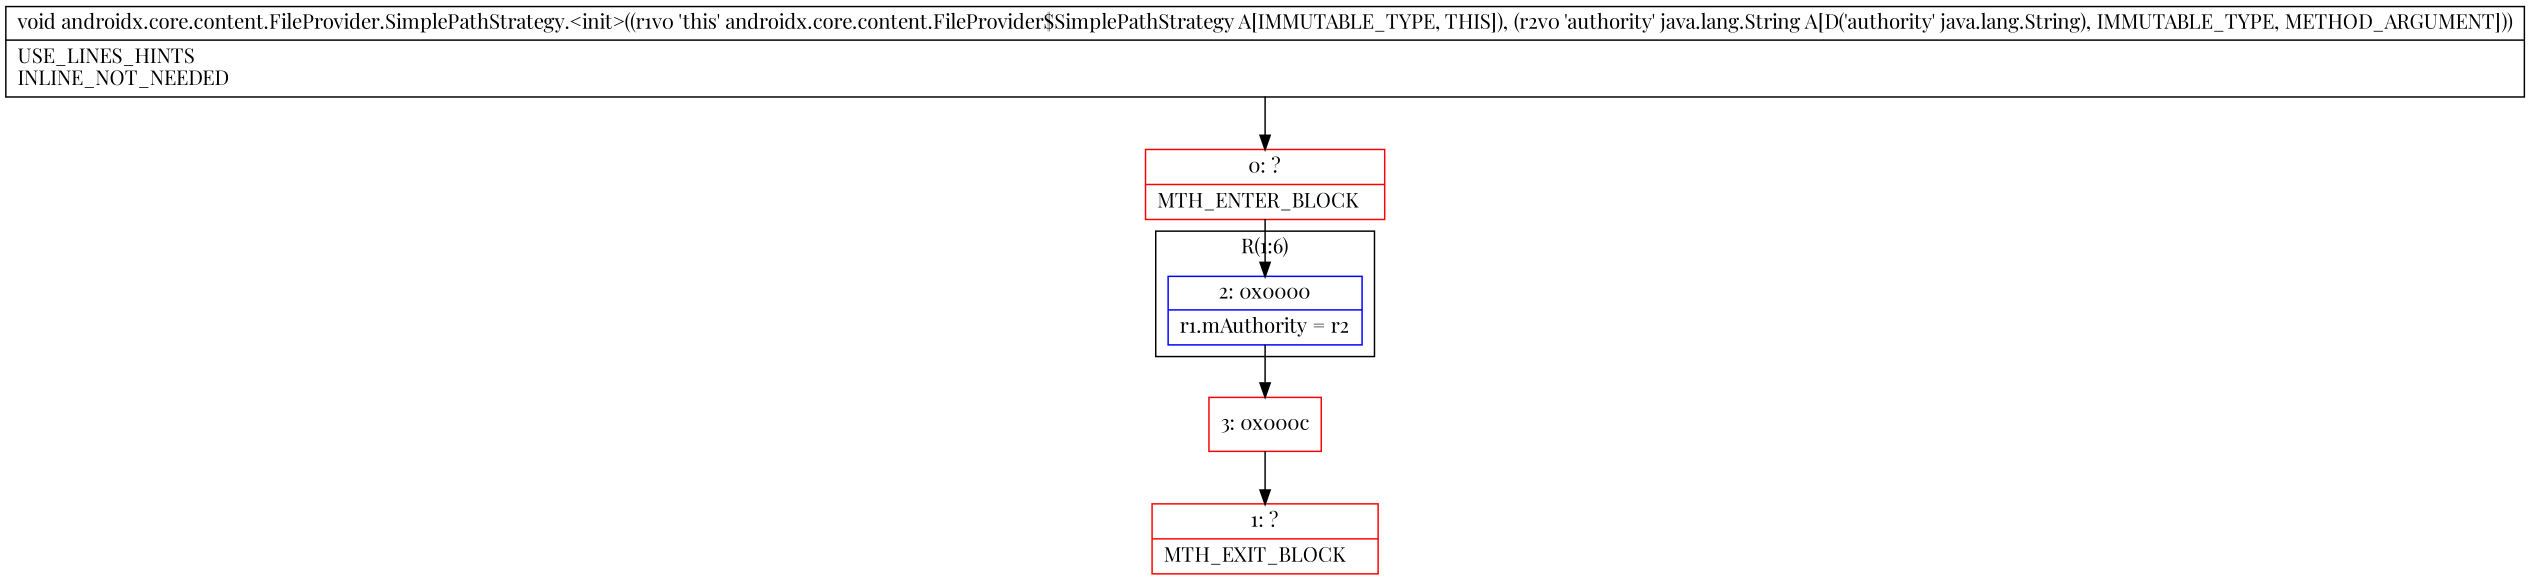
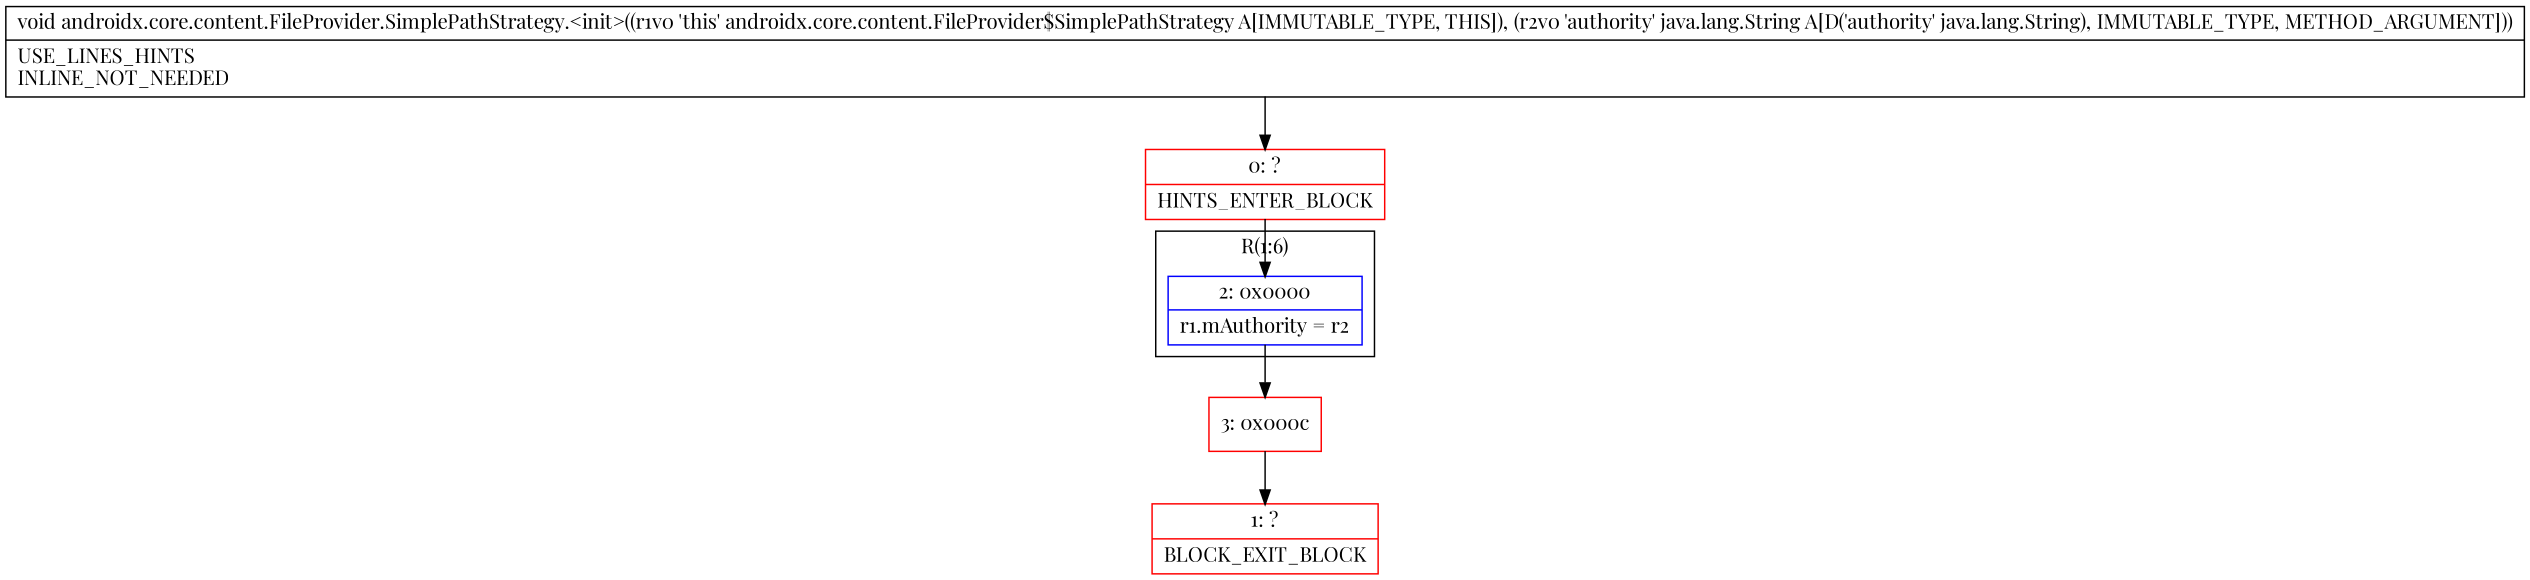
(1259, 201) -> (1265, 201)
(1255, 556) -> (1265, 556)
